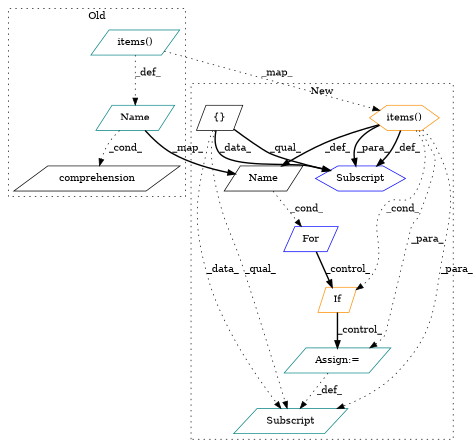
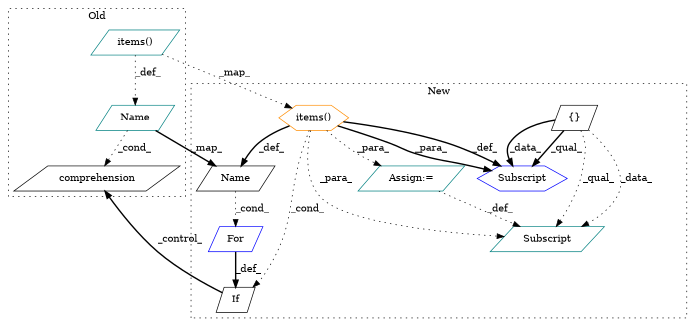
(348, 269) -> (249, 269)
(337, 300) -> (236, 300)
(337, 327) -> (159, 253)
